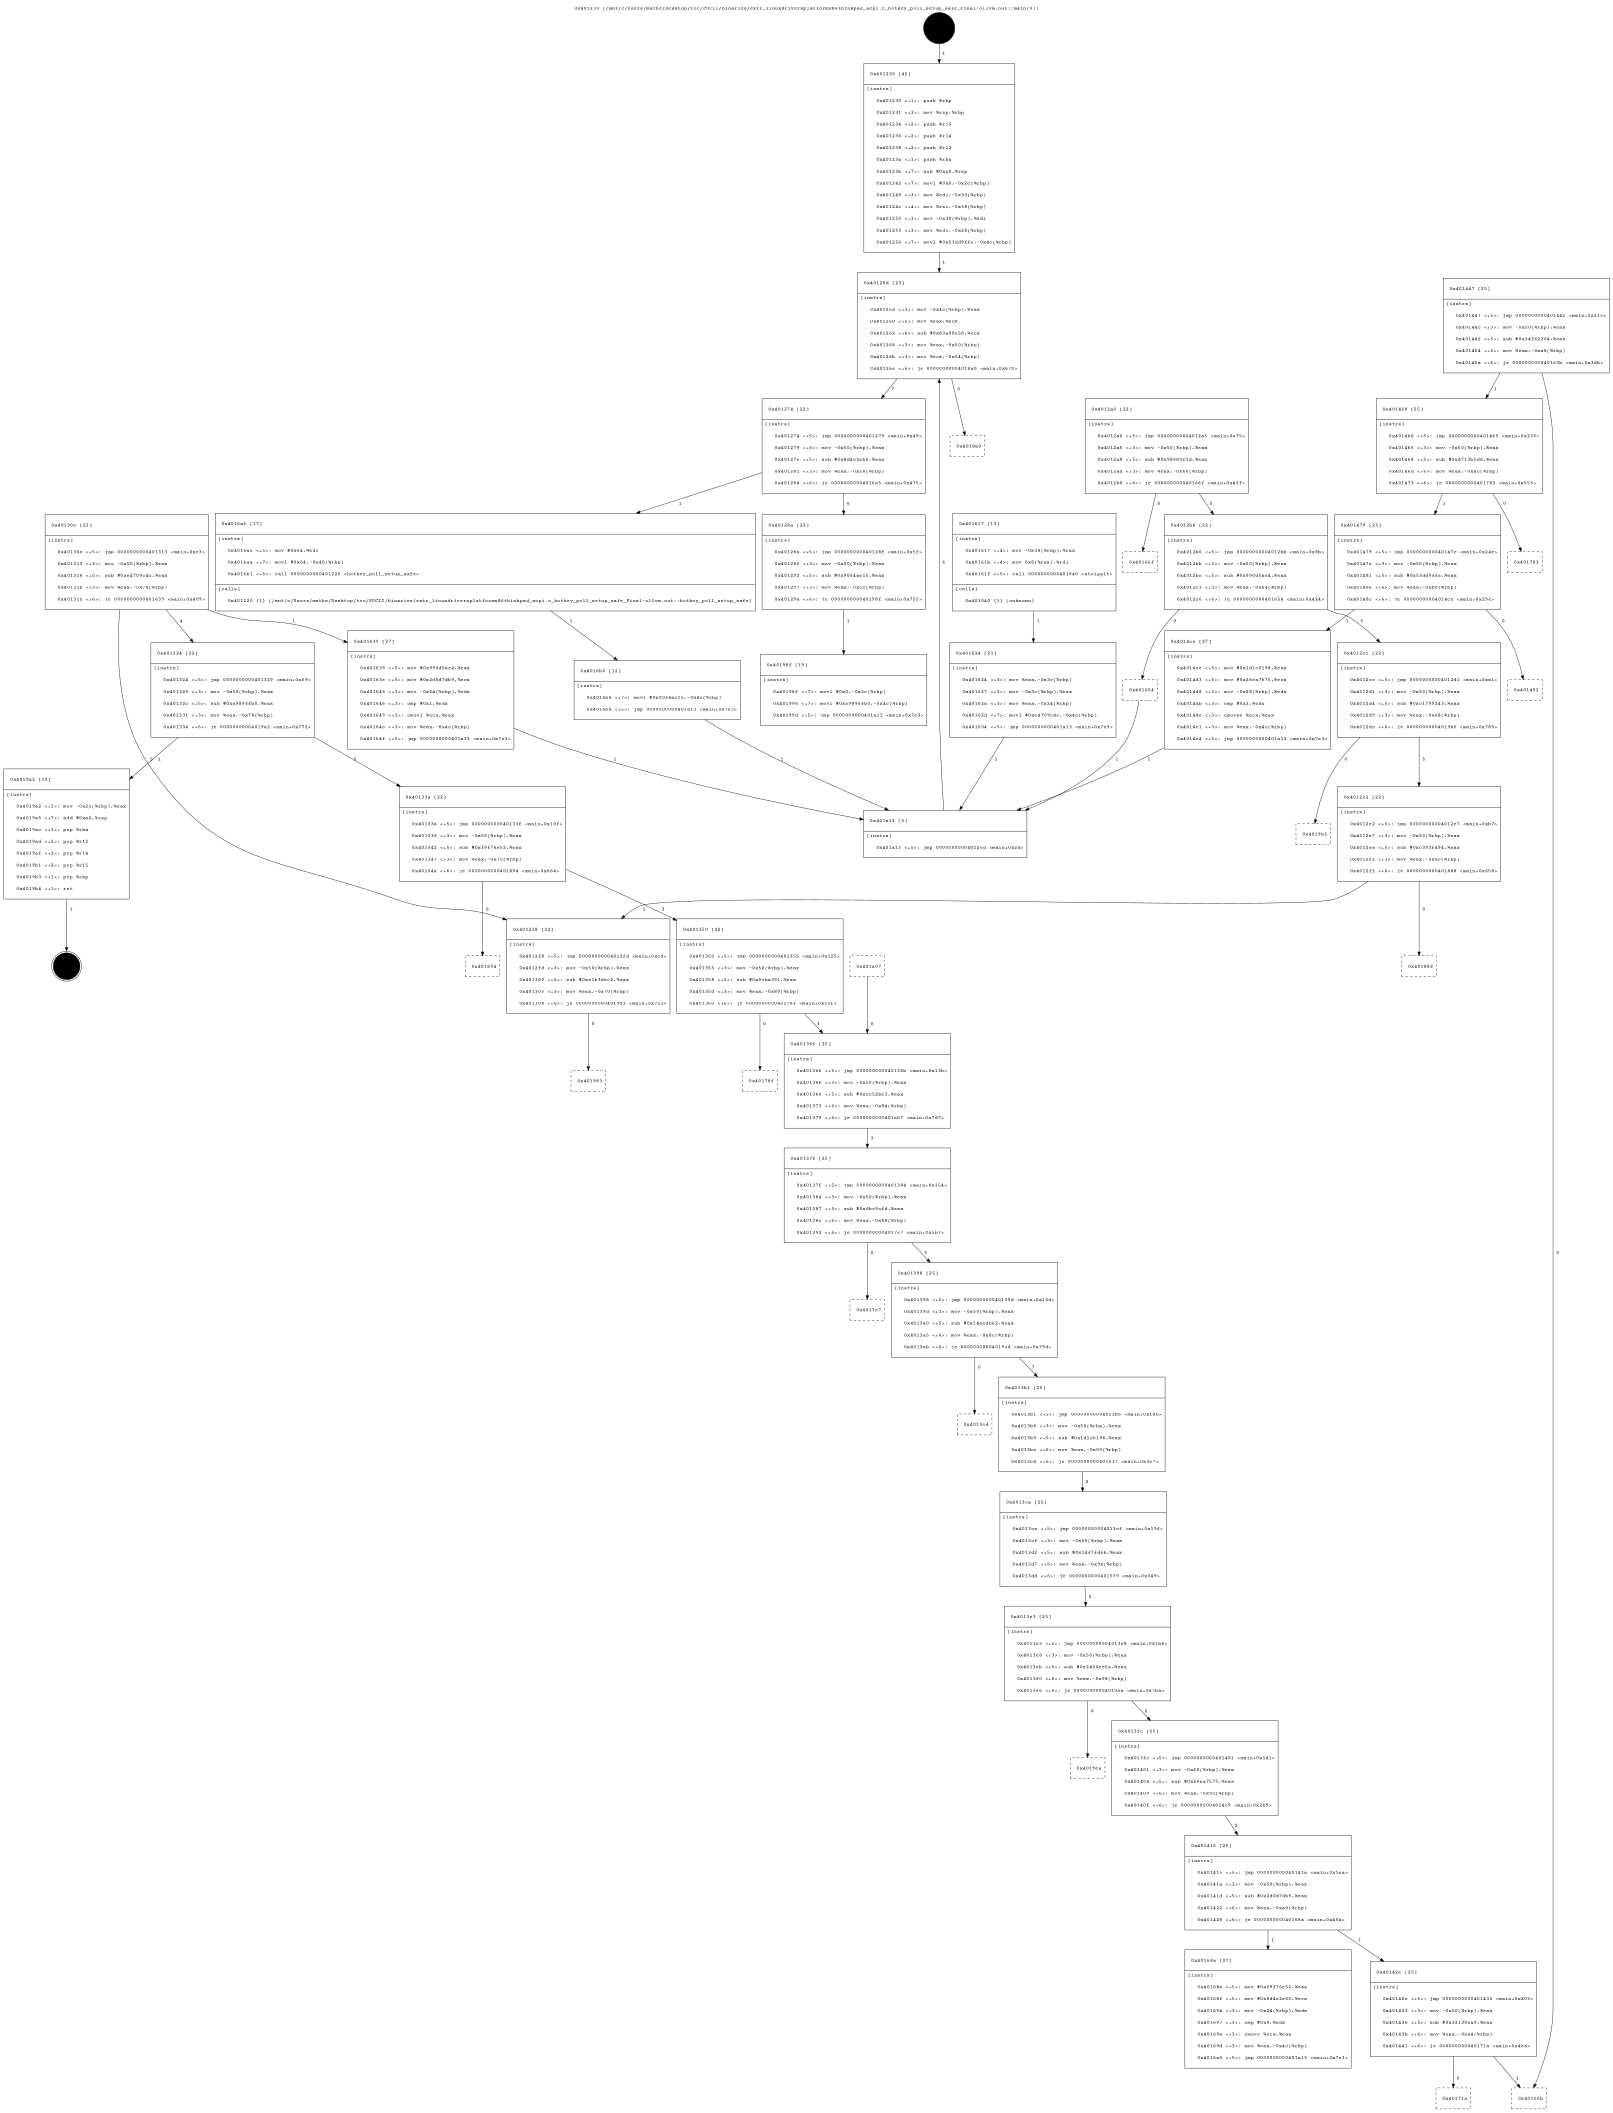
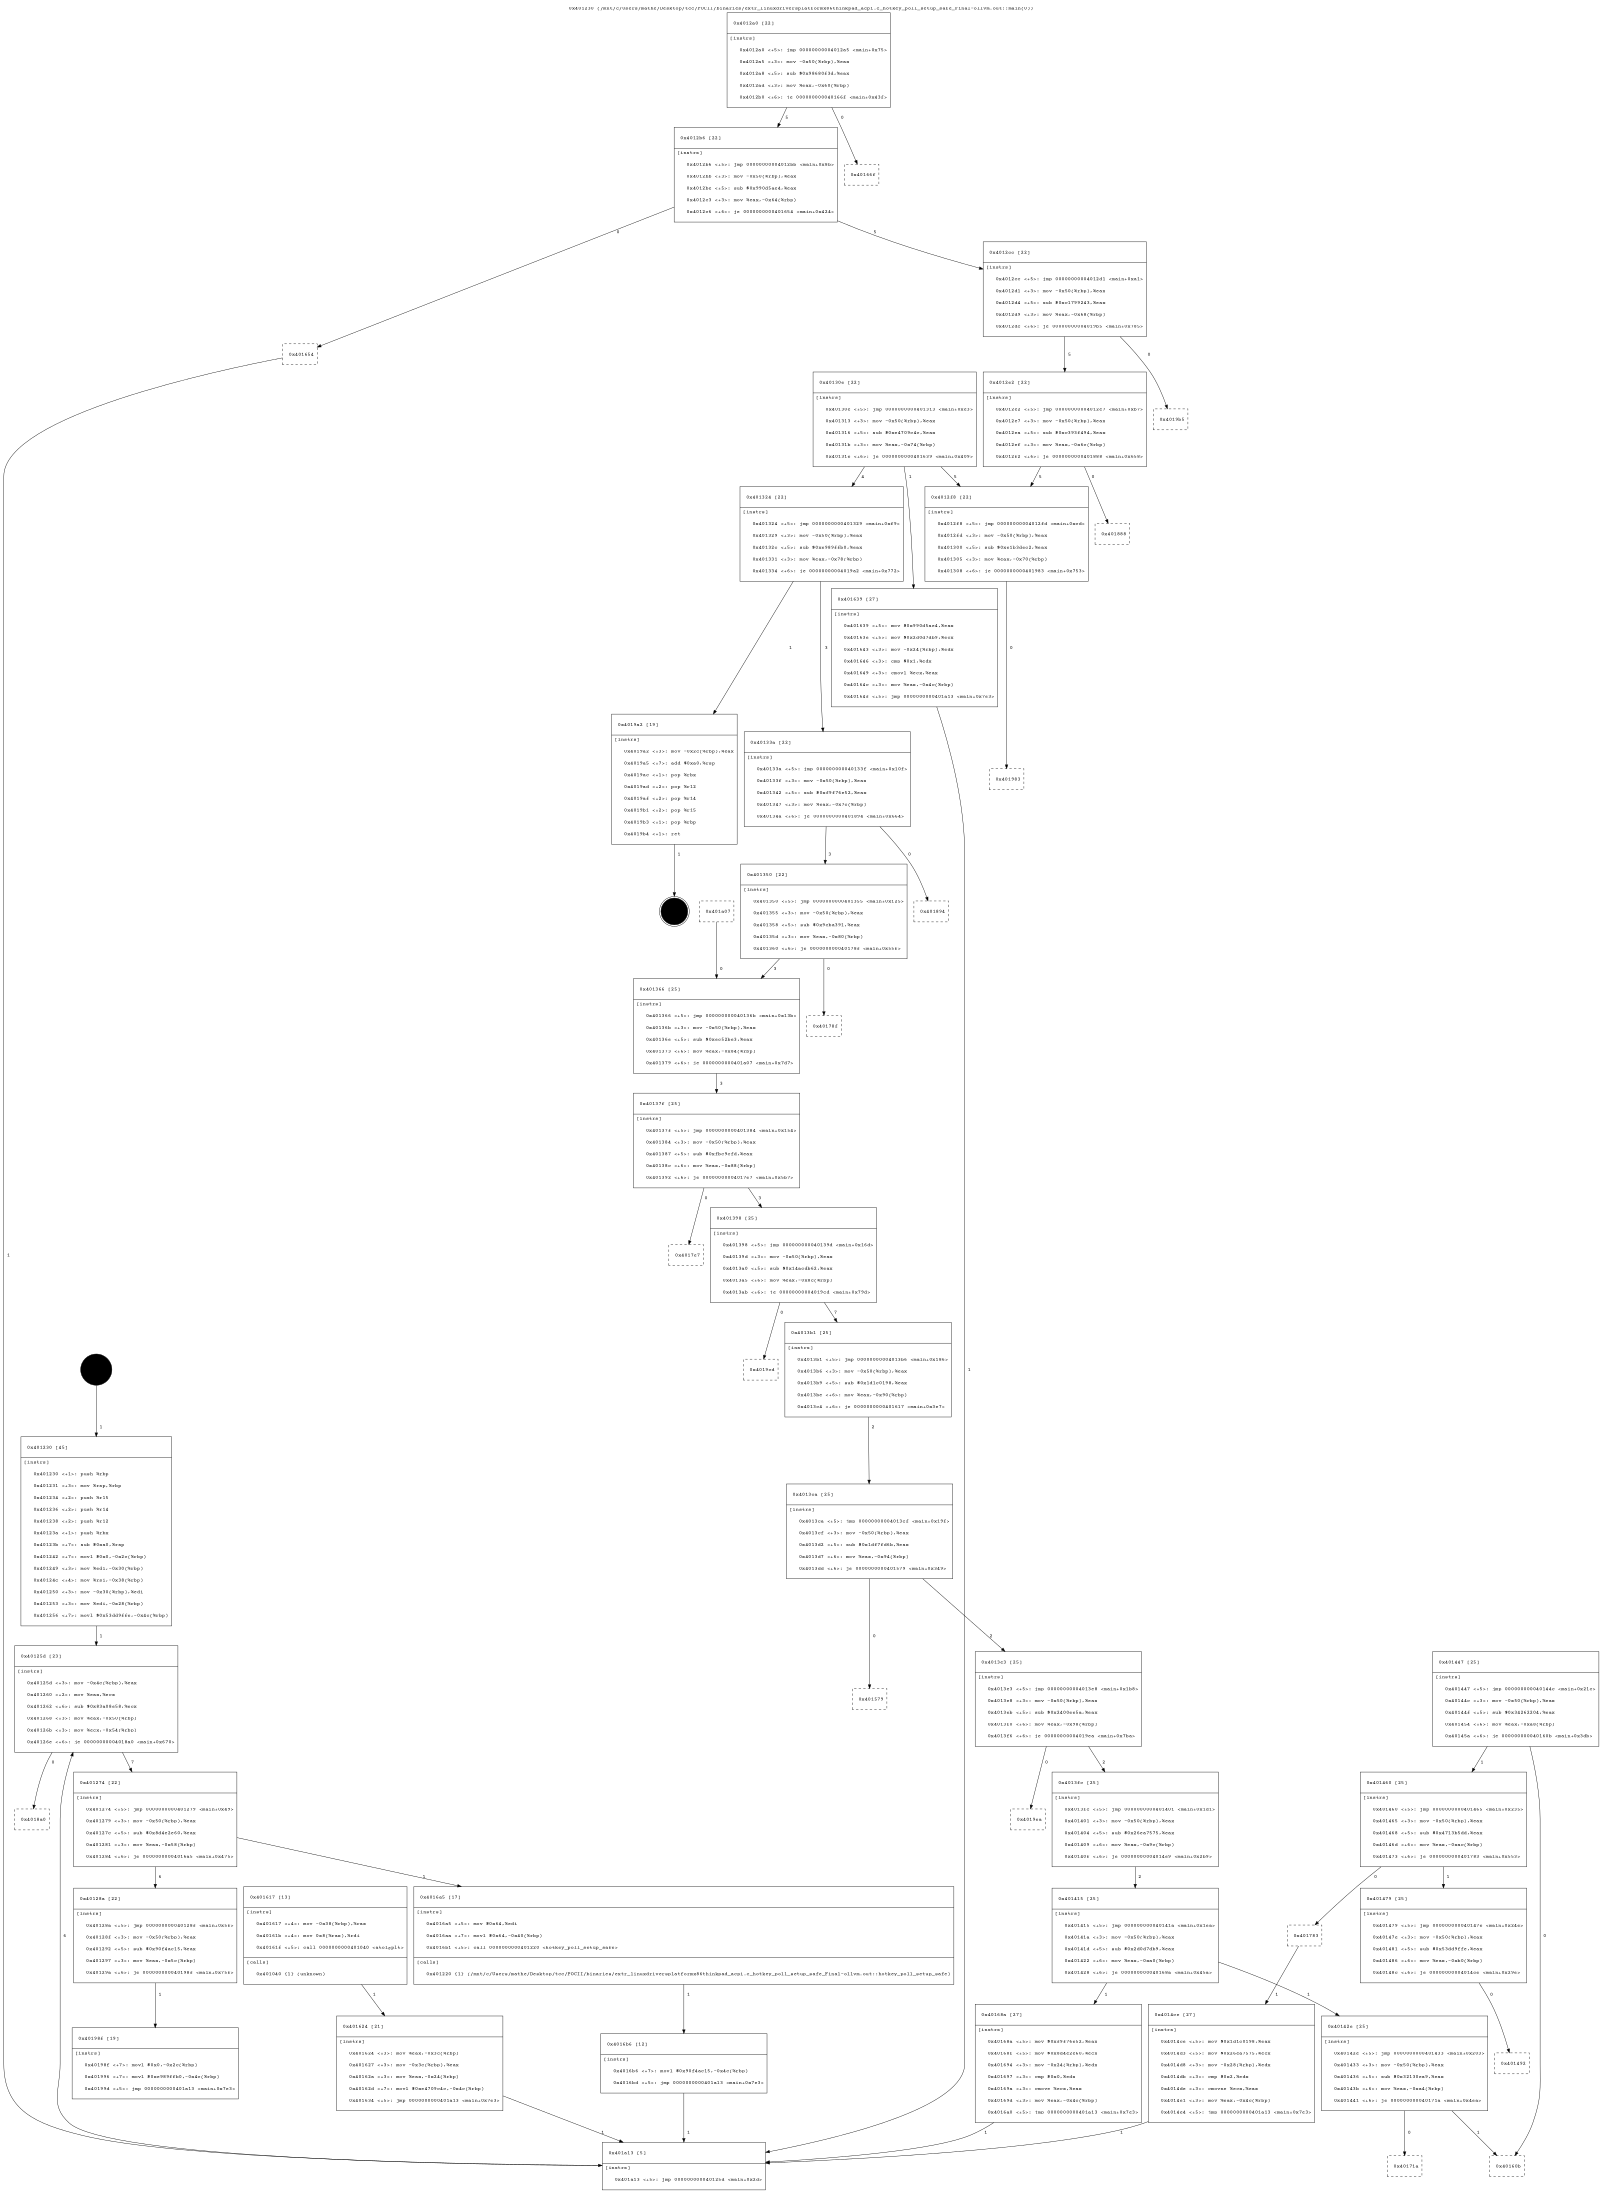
(1342, 619) -> (1283, 1973)
none -> (870, 1699)
none -> (884, 2152)
